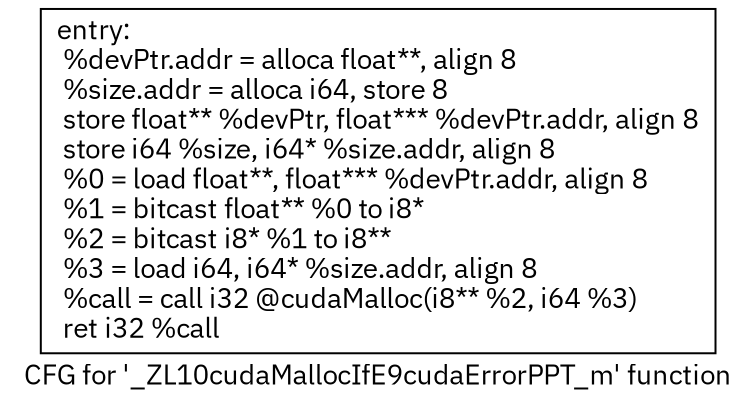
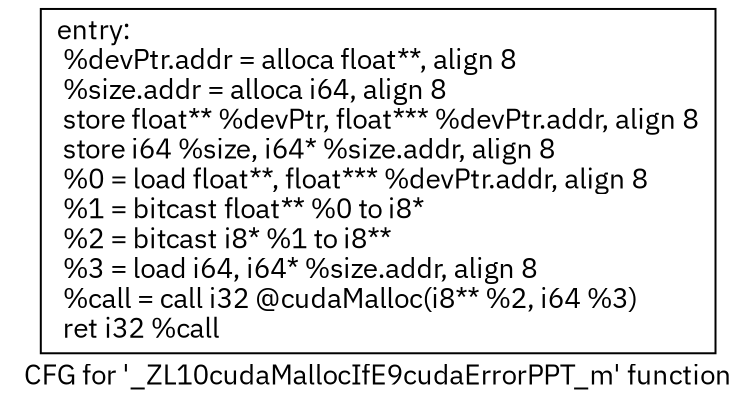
(253, 91) -> (252, 91)
